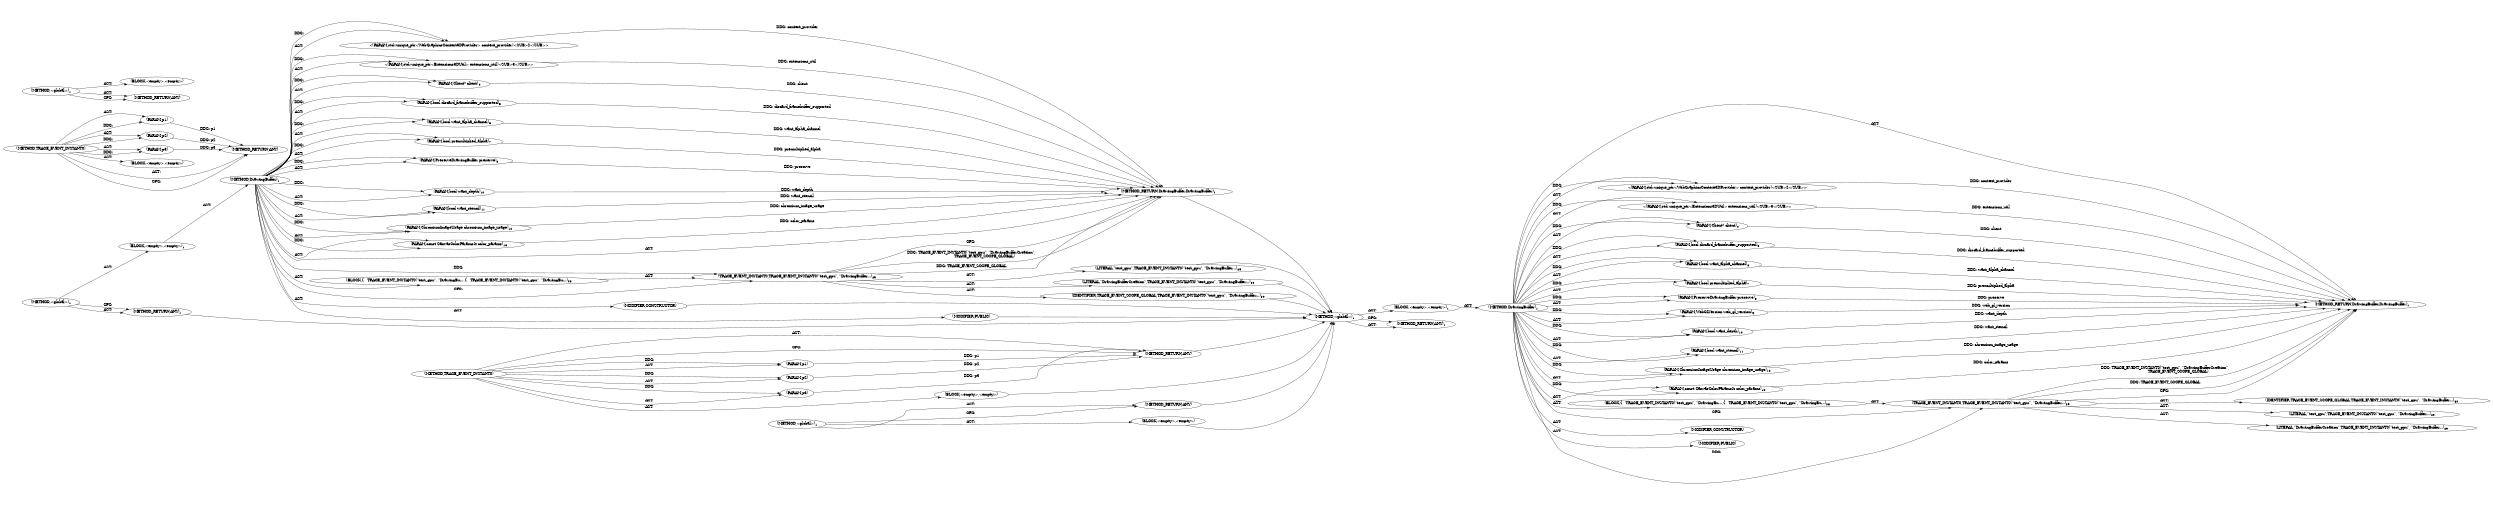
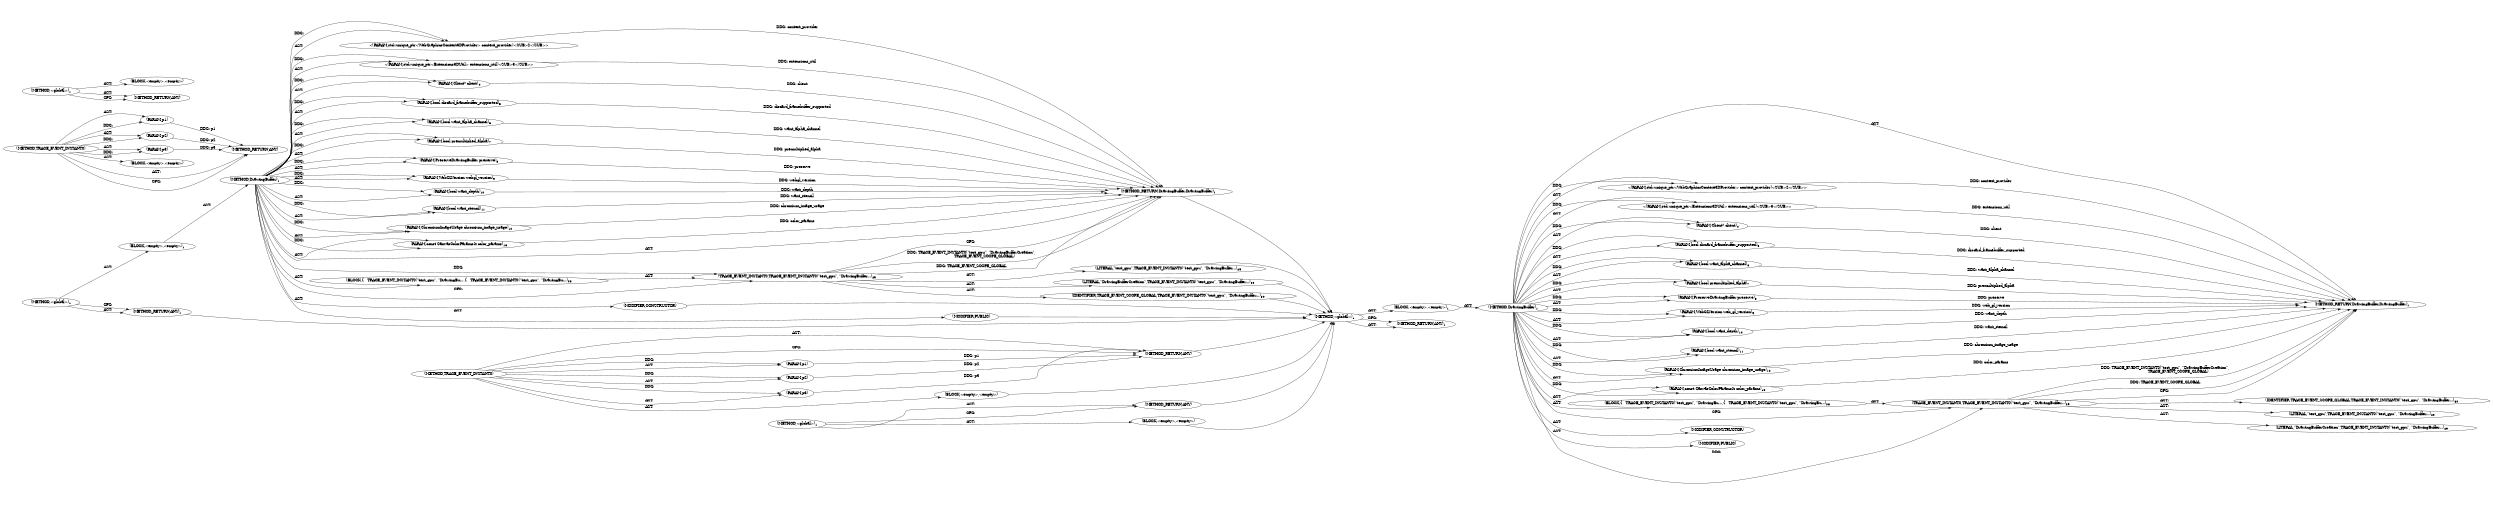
none -> (459, 178)
